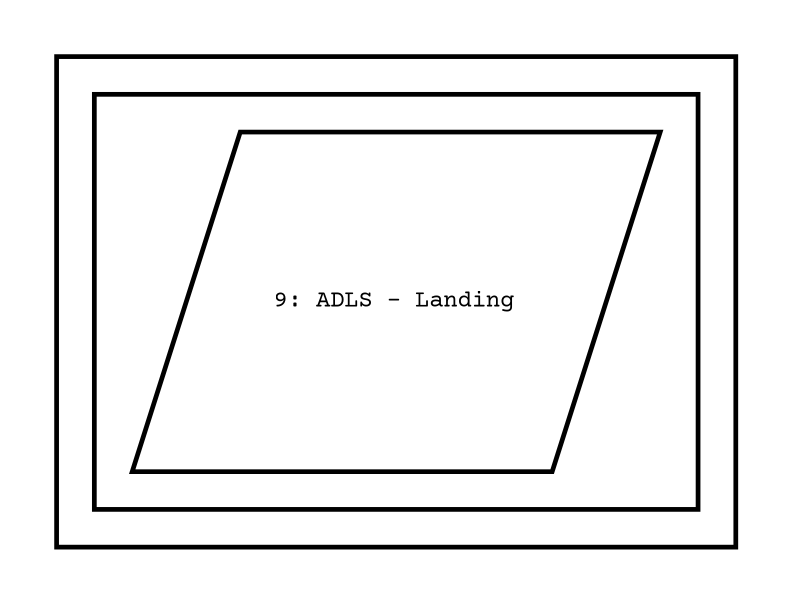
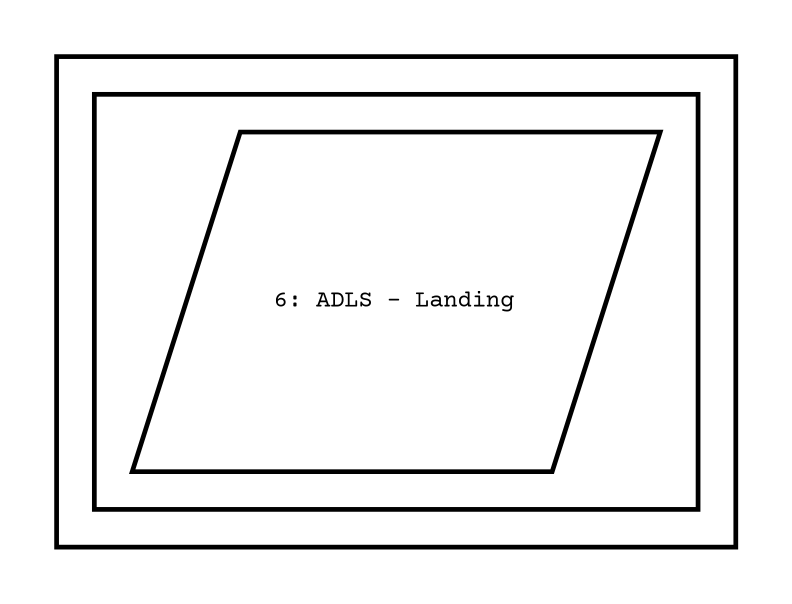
(396, 302) -> (396, 302)
